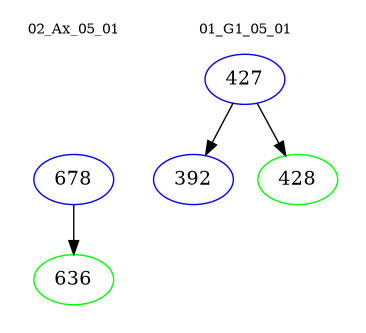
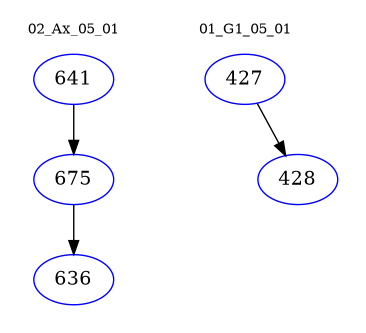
none -> (74, 79)
(74, 180) -> (74, 180)
(193, 180) -> none
(298, 180) -> (298, 180)
(74, 280) -> (74, 280)
